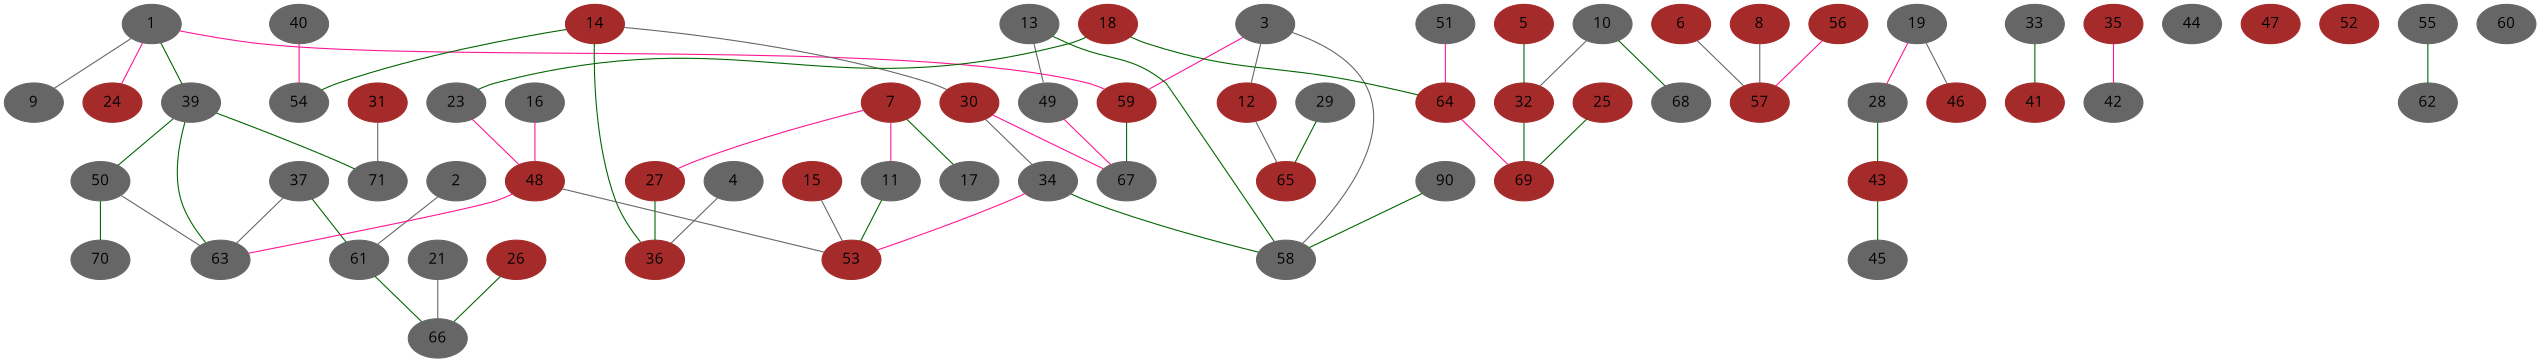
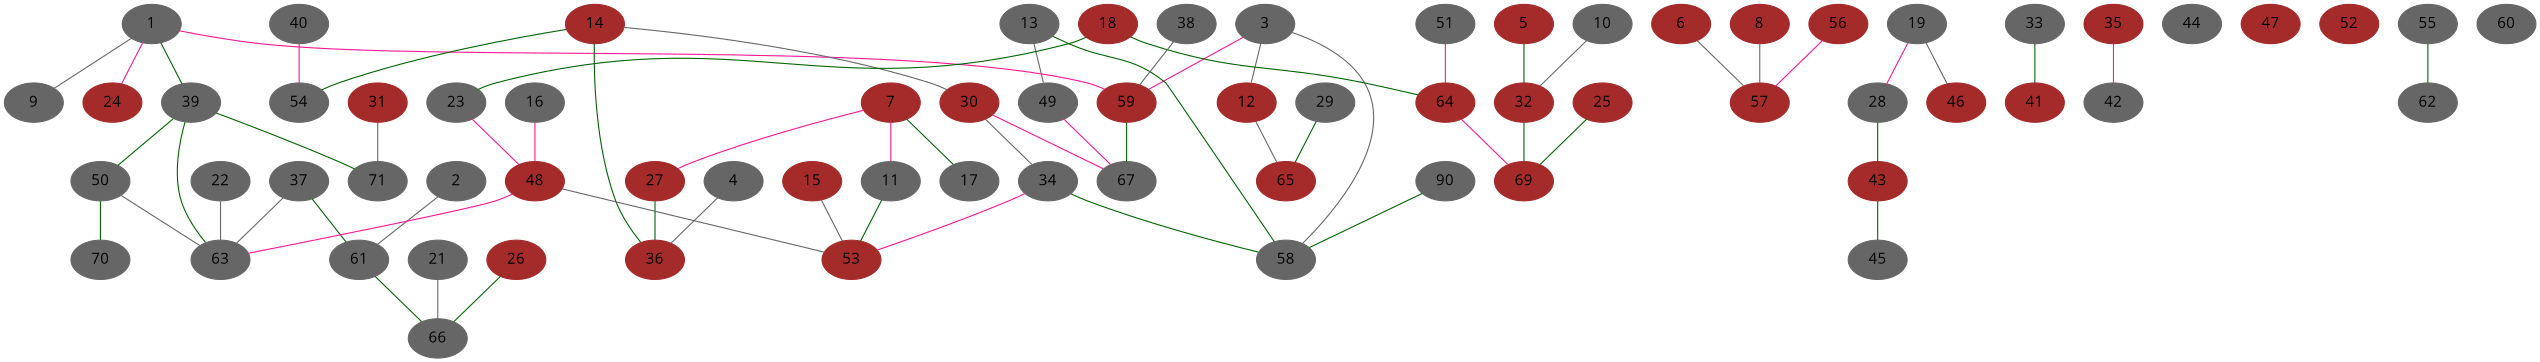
none -> (1187, 24)
(1681, 103) -> none
none -> (221, 181)
